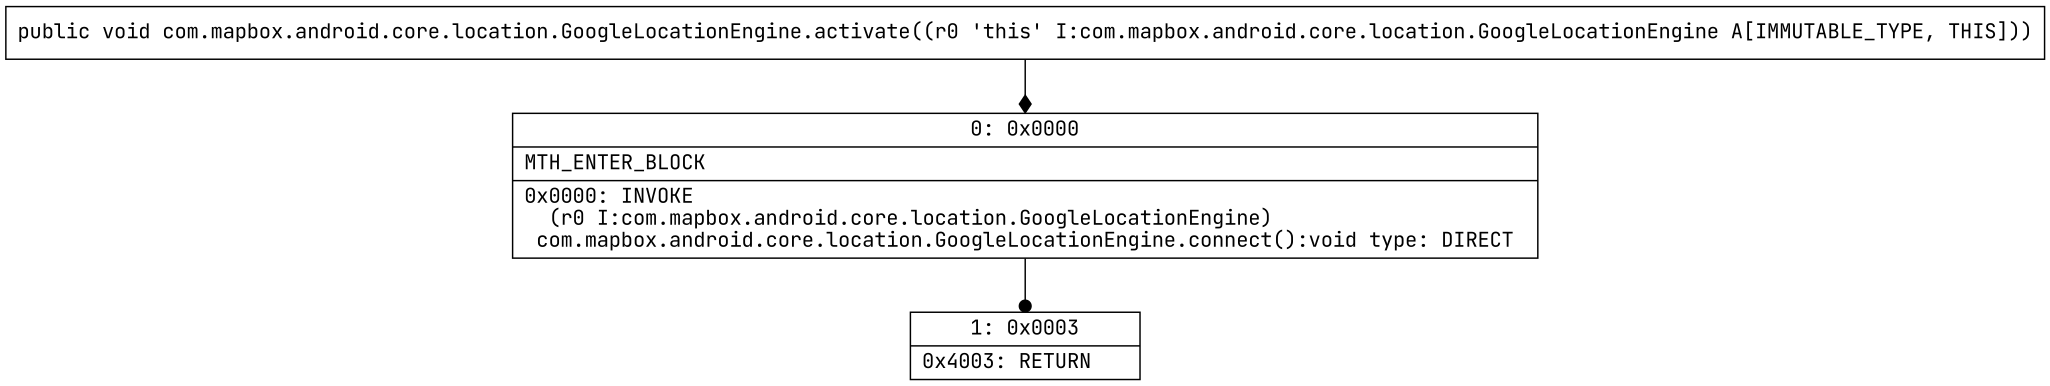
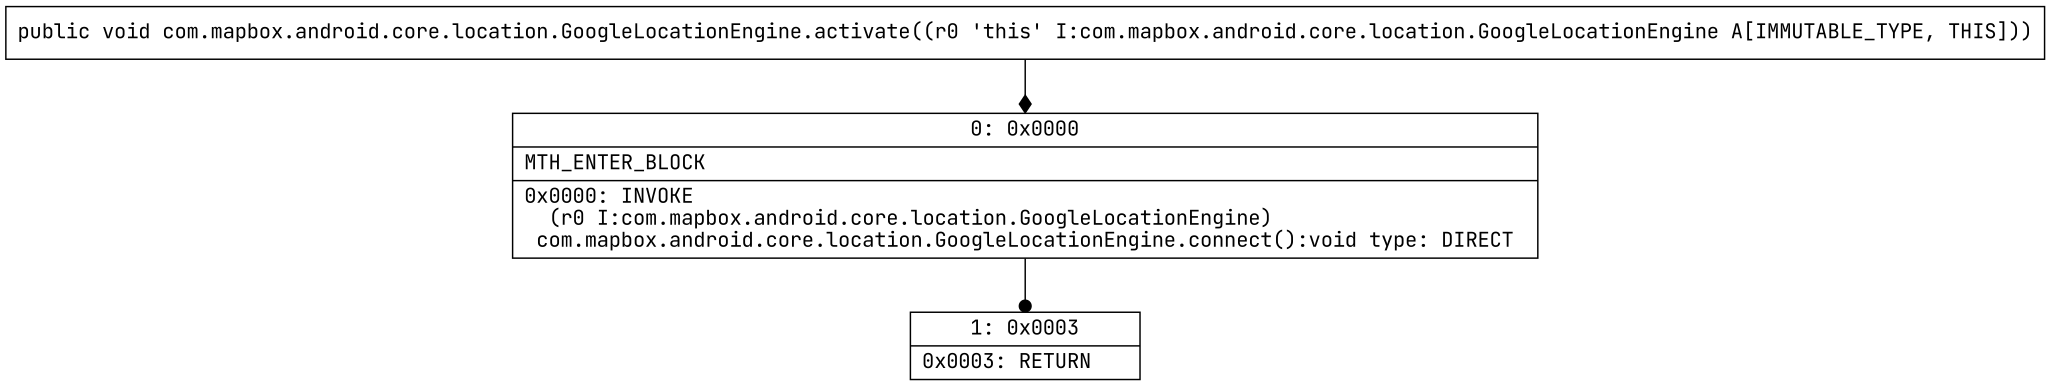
(1025, 362) -> (1025, 362)
